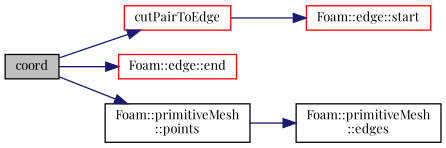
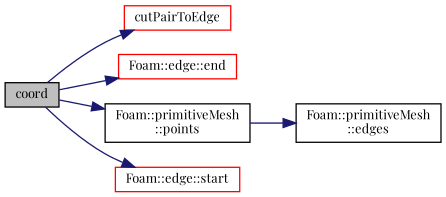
(262, 18) -> (82, 138)
